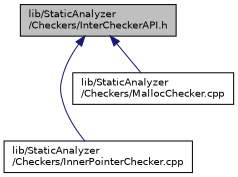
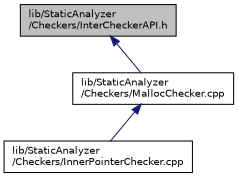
(61, 94) -> (122, 127)
